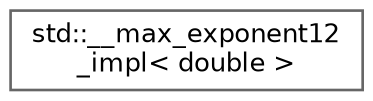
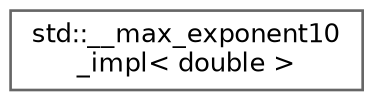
(187, 50) -> (187, 50)
